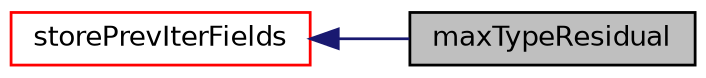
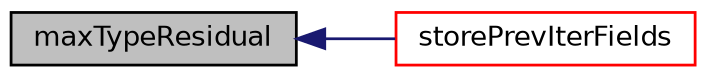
(374, 39) -> (360, 39)
